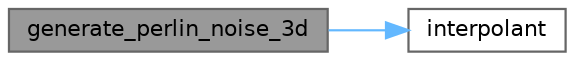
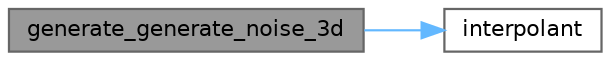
(168, 30) -> (186, 30)
